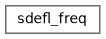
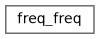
(53, 20) -> (50, 20)
